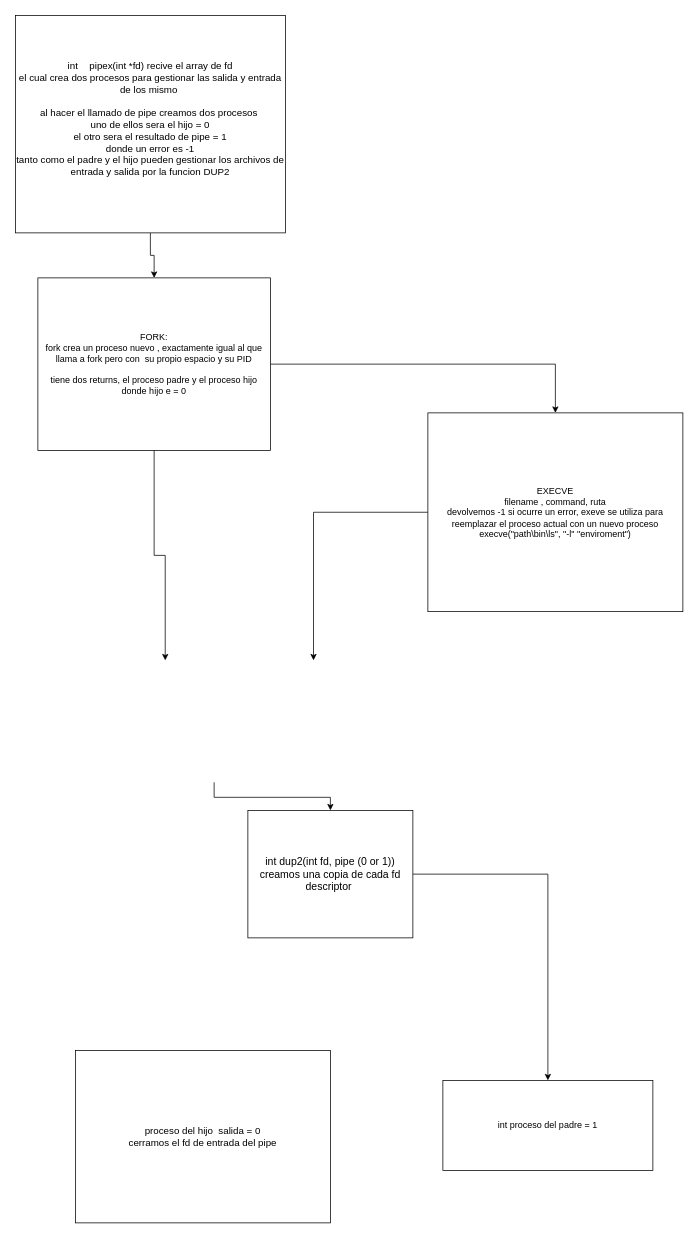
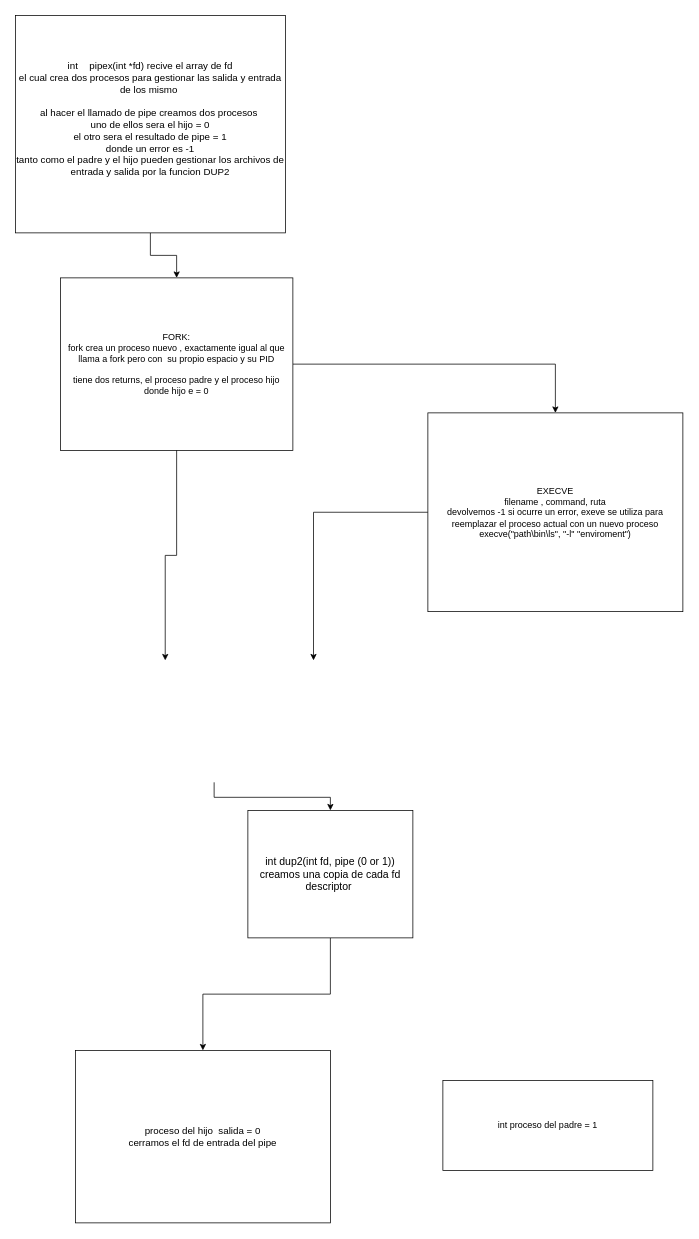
(154, 364) -> (177, 364)
(547, 874) -> none
none -> (330, 967)
